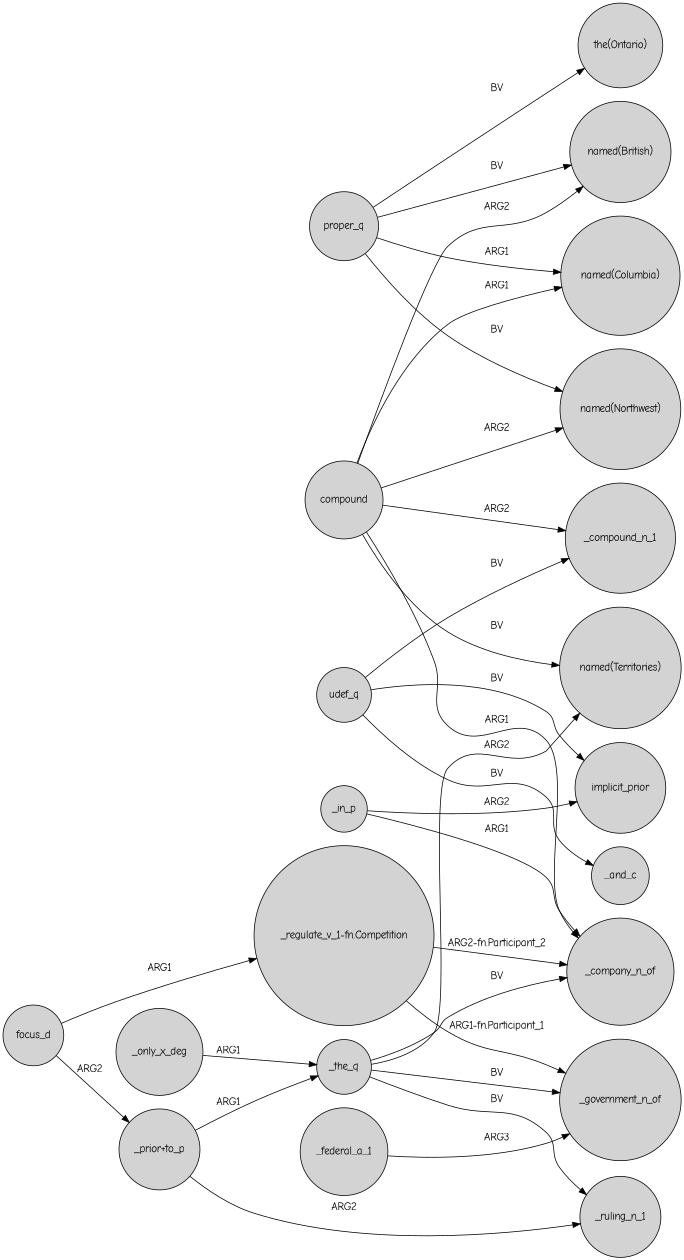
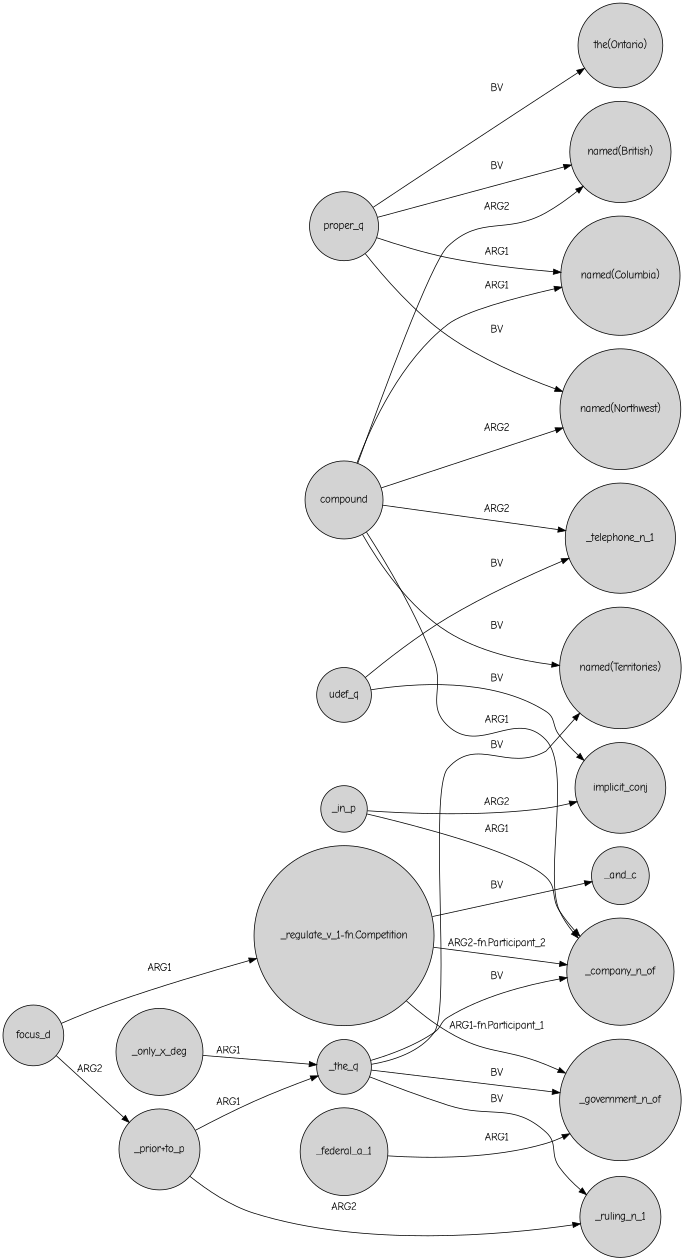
(620, 538) -> (620, 538)
(497, 746) -> (497, 746)
(485, 786) -> (508, 900)
(620, 788) -> (620, 788)
(497, 1138) -> (497, 1138)
